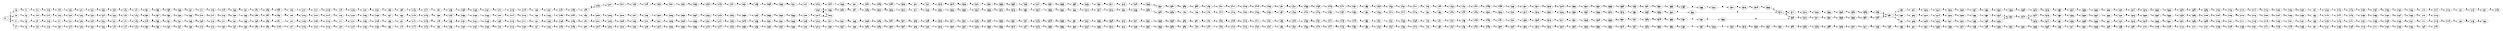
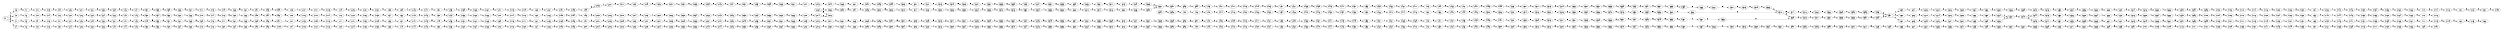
(1153, 12) -> (1154, 8)
